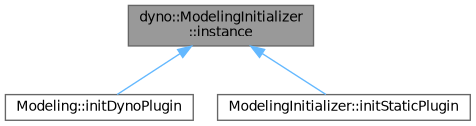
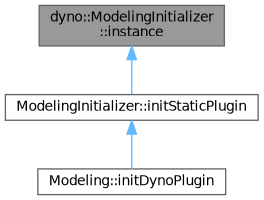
(149, 74) -> (132, 152)
